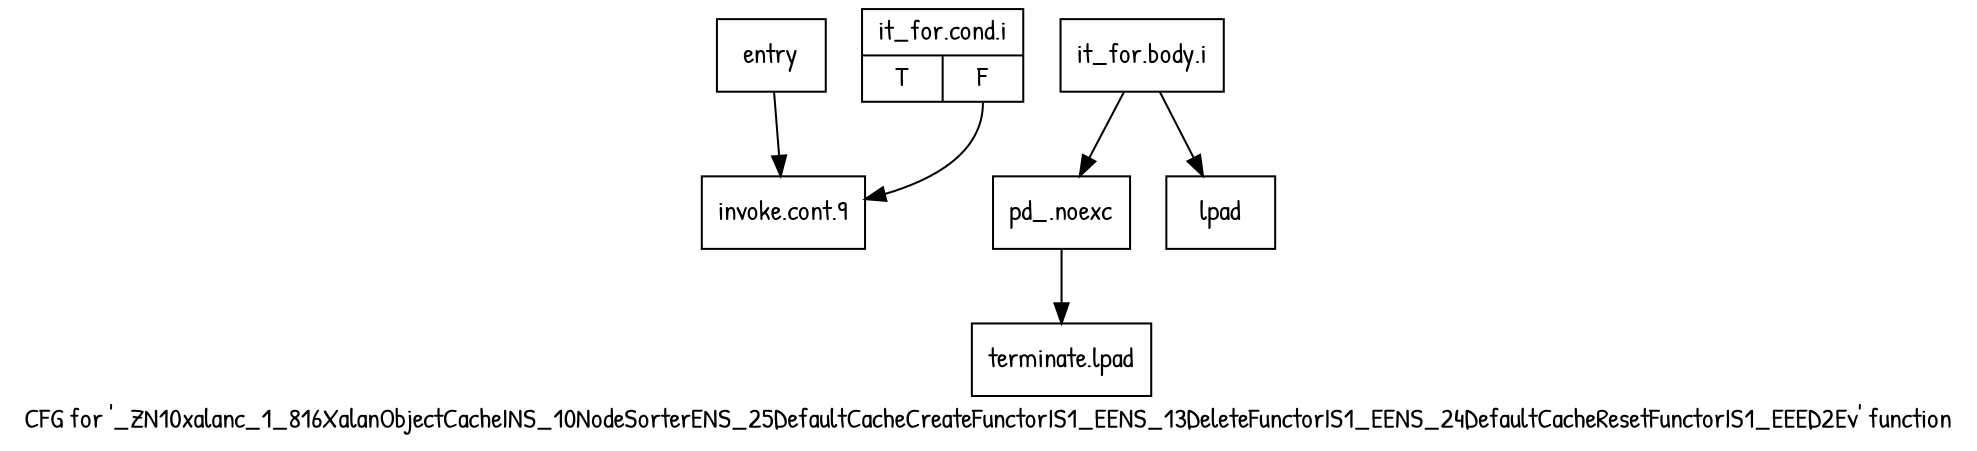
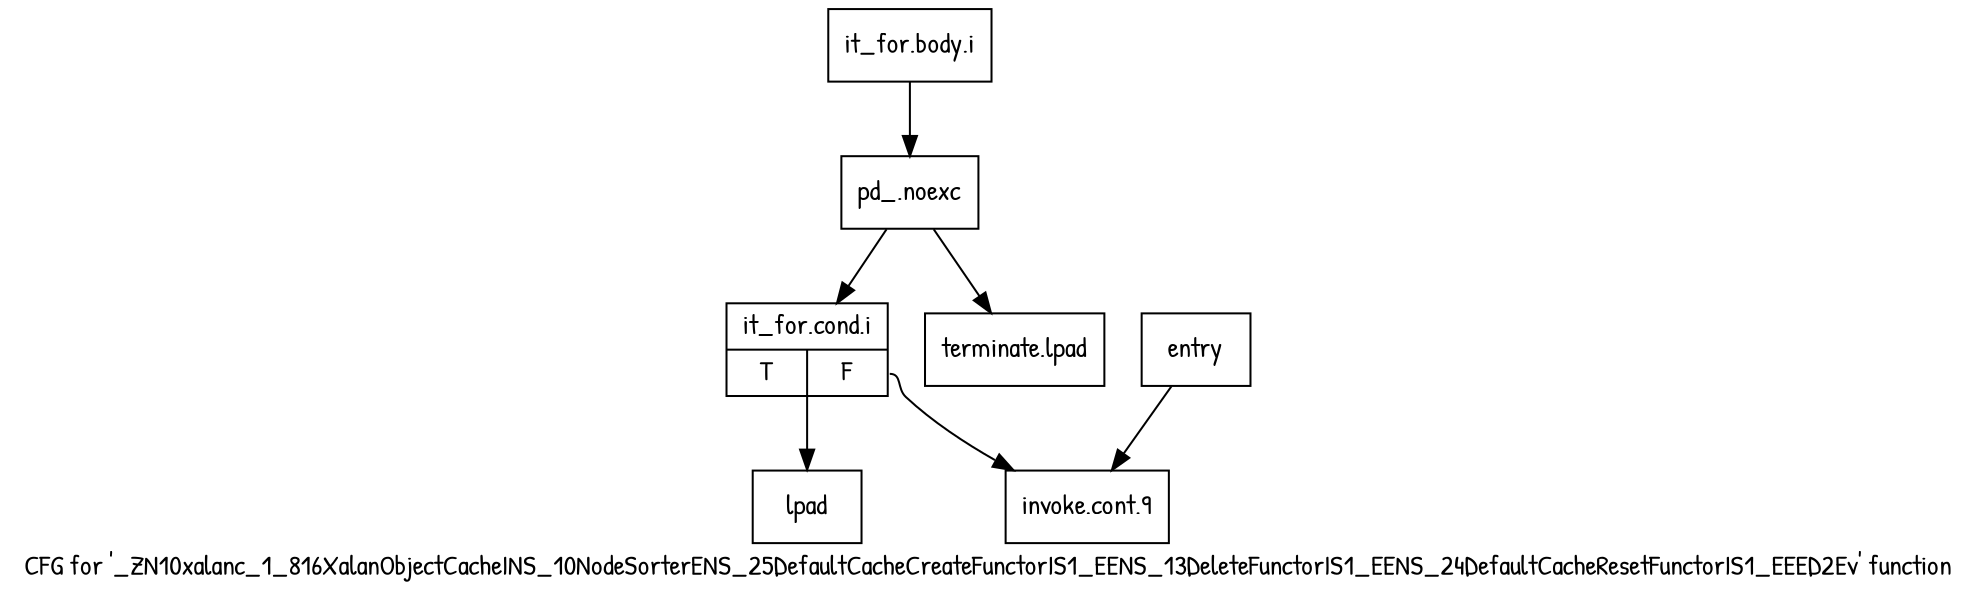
(1177, 125) -> (807, 423)
none -> (868, 258)
